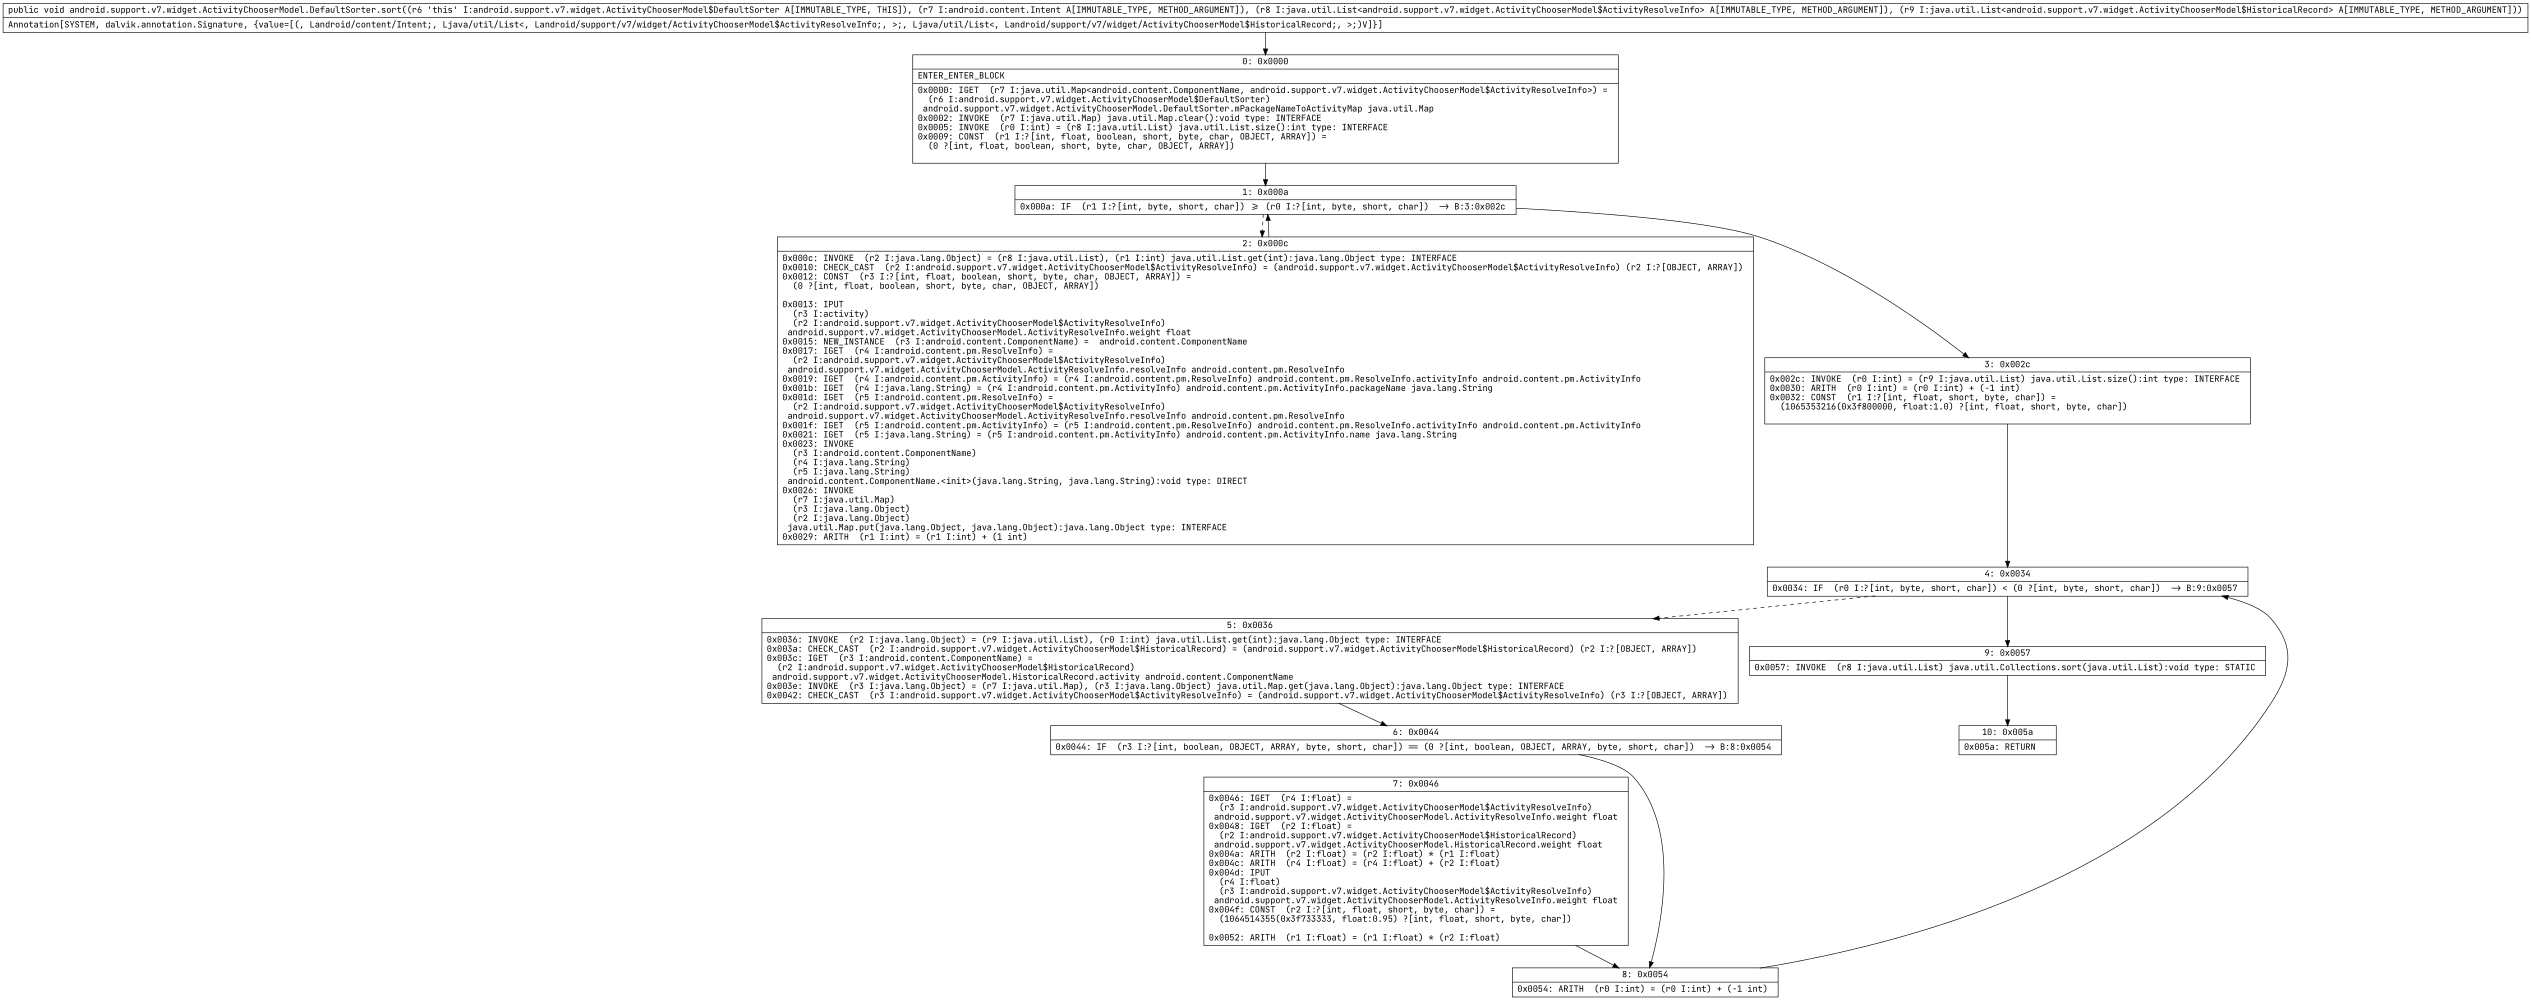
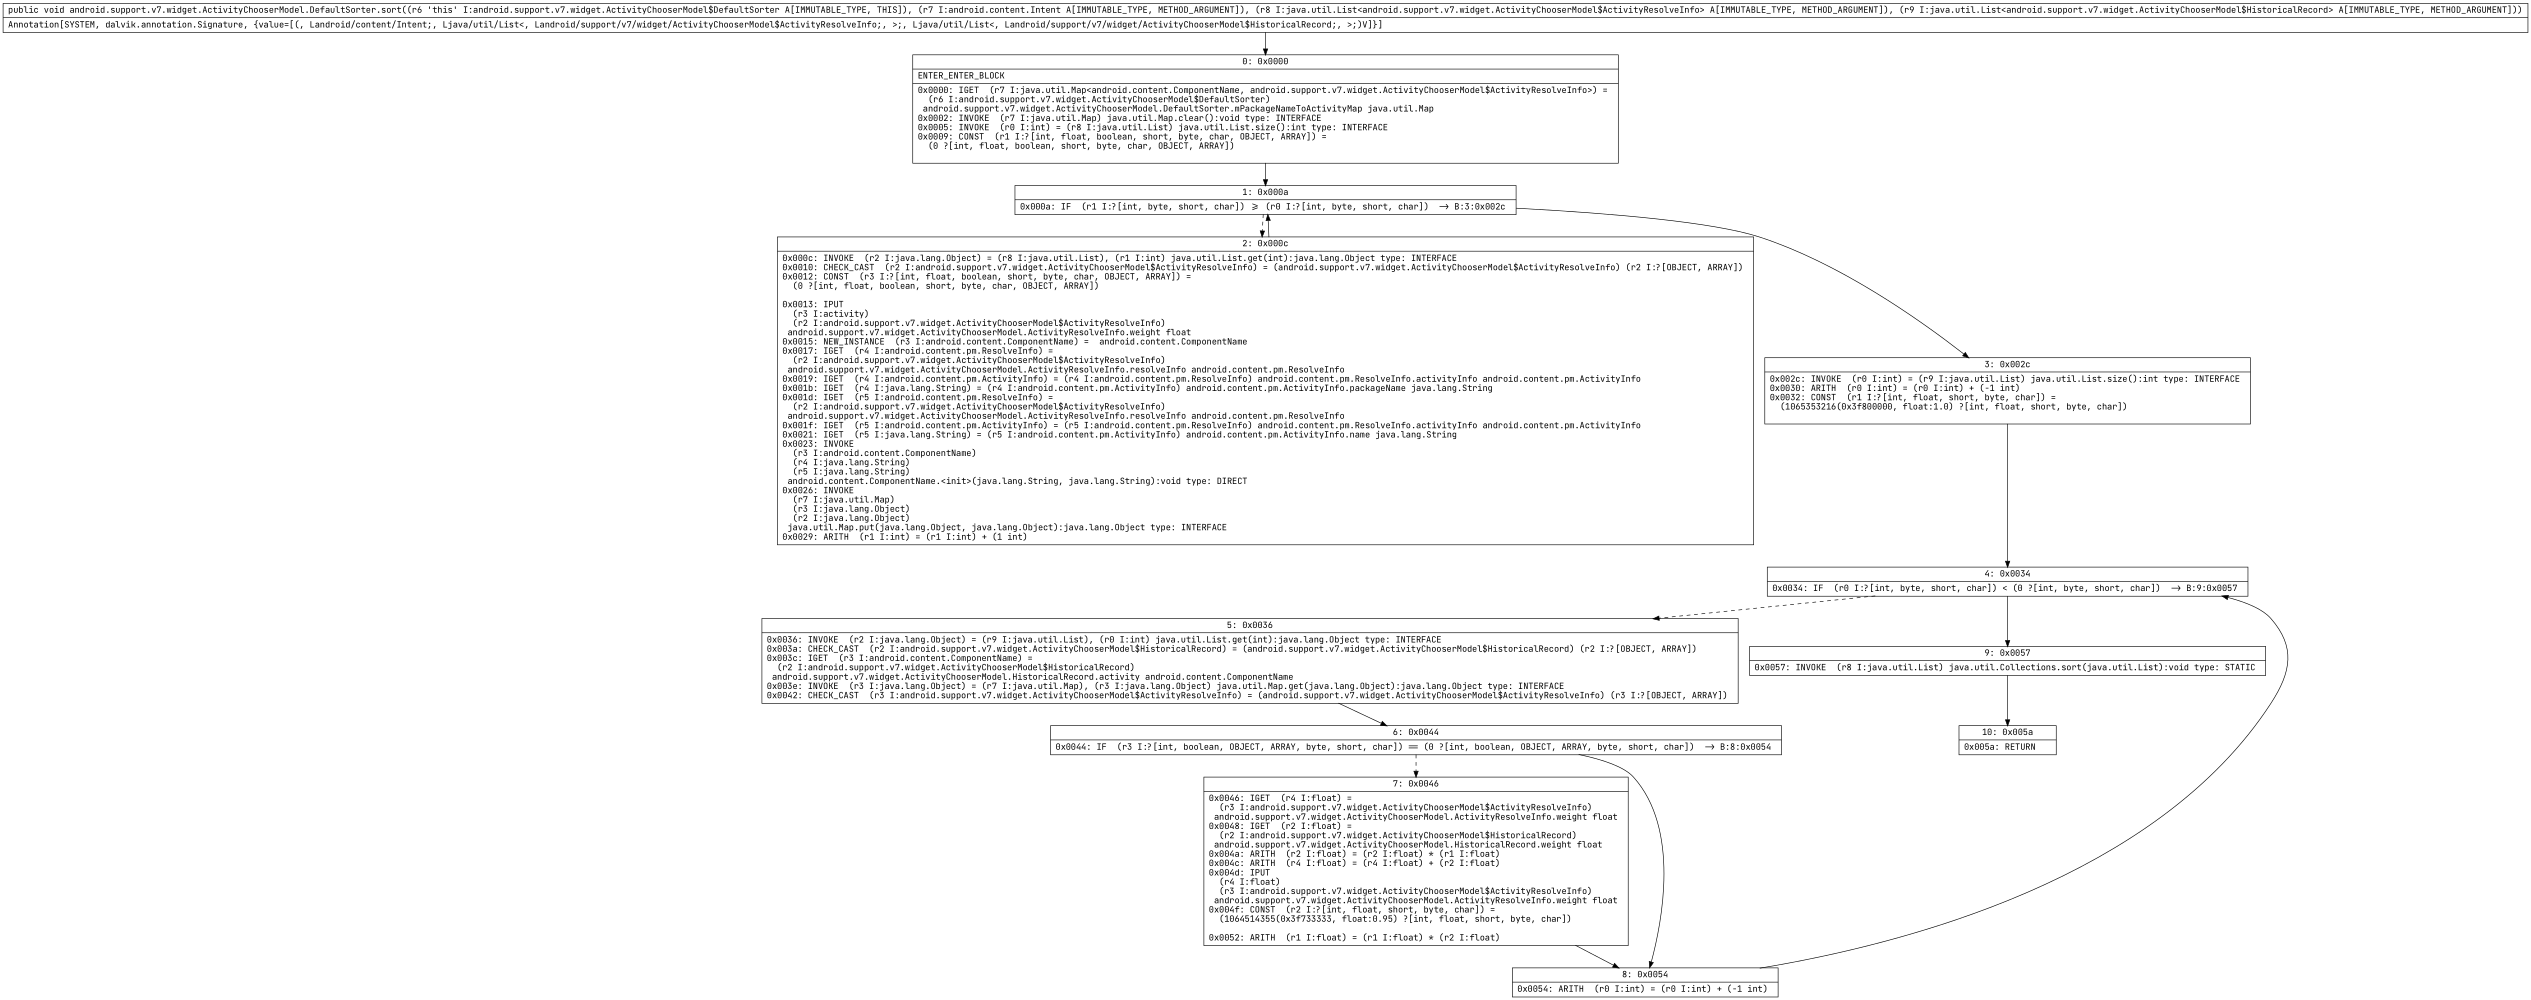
none -> (1416, 763)
